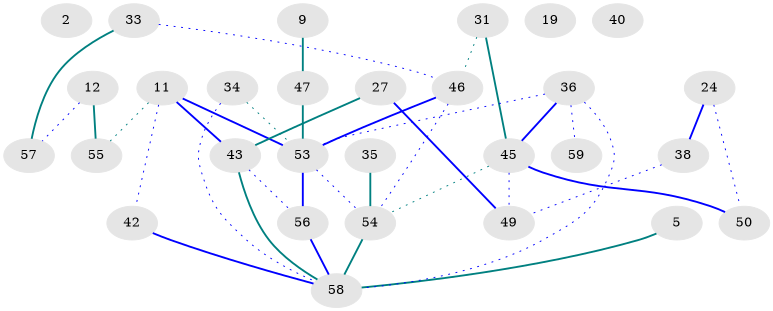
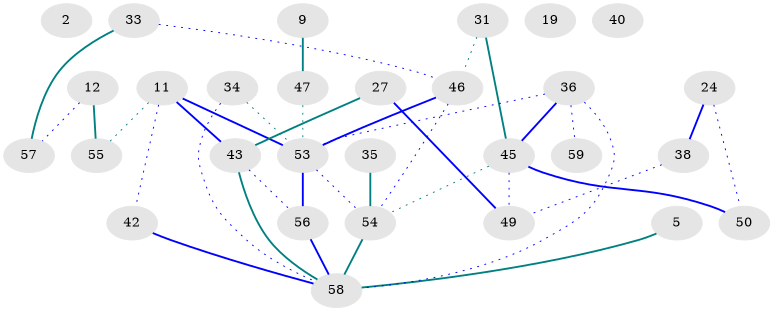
(303, 117) -> (303, 117)
